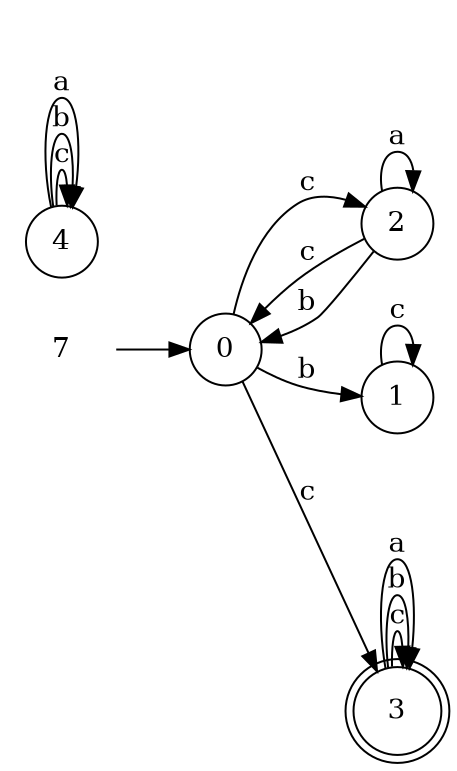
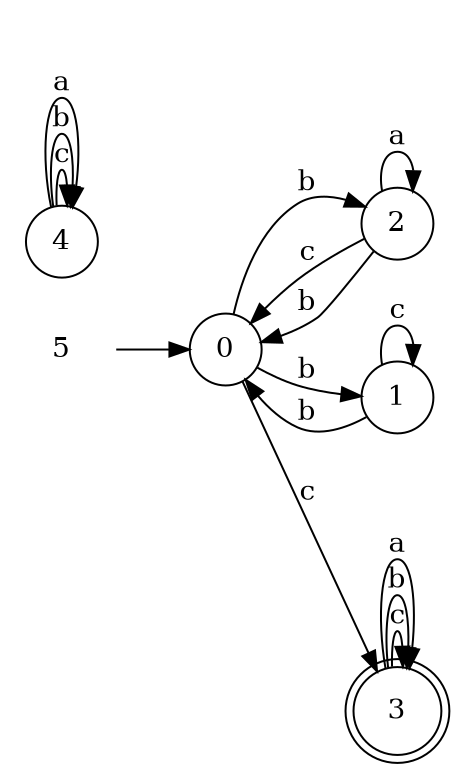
(308, 183) -> (308, 183)
(62, 350) -> (62, 350)
none -> (308, 430)
